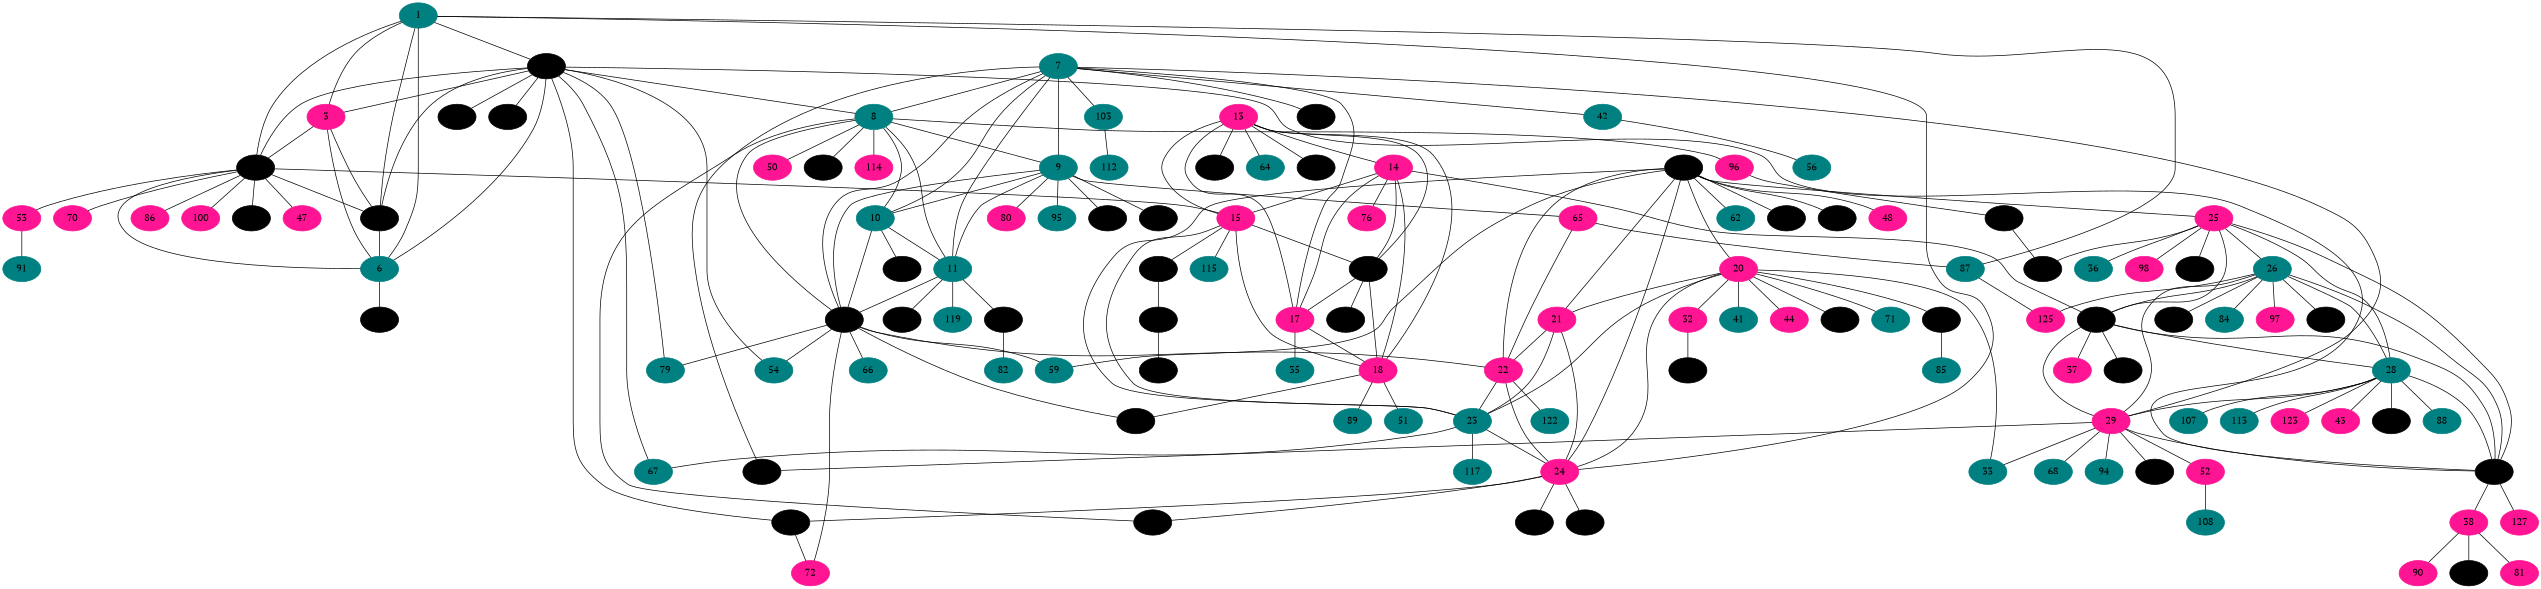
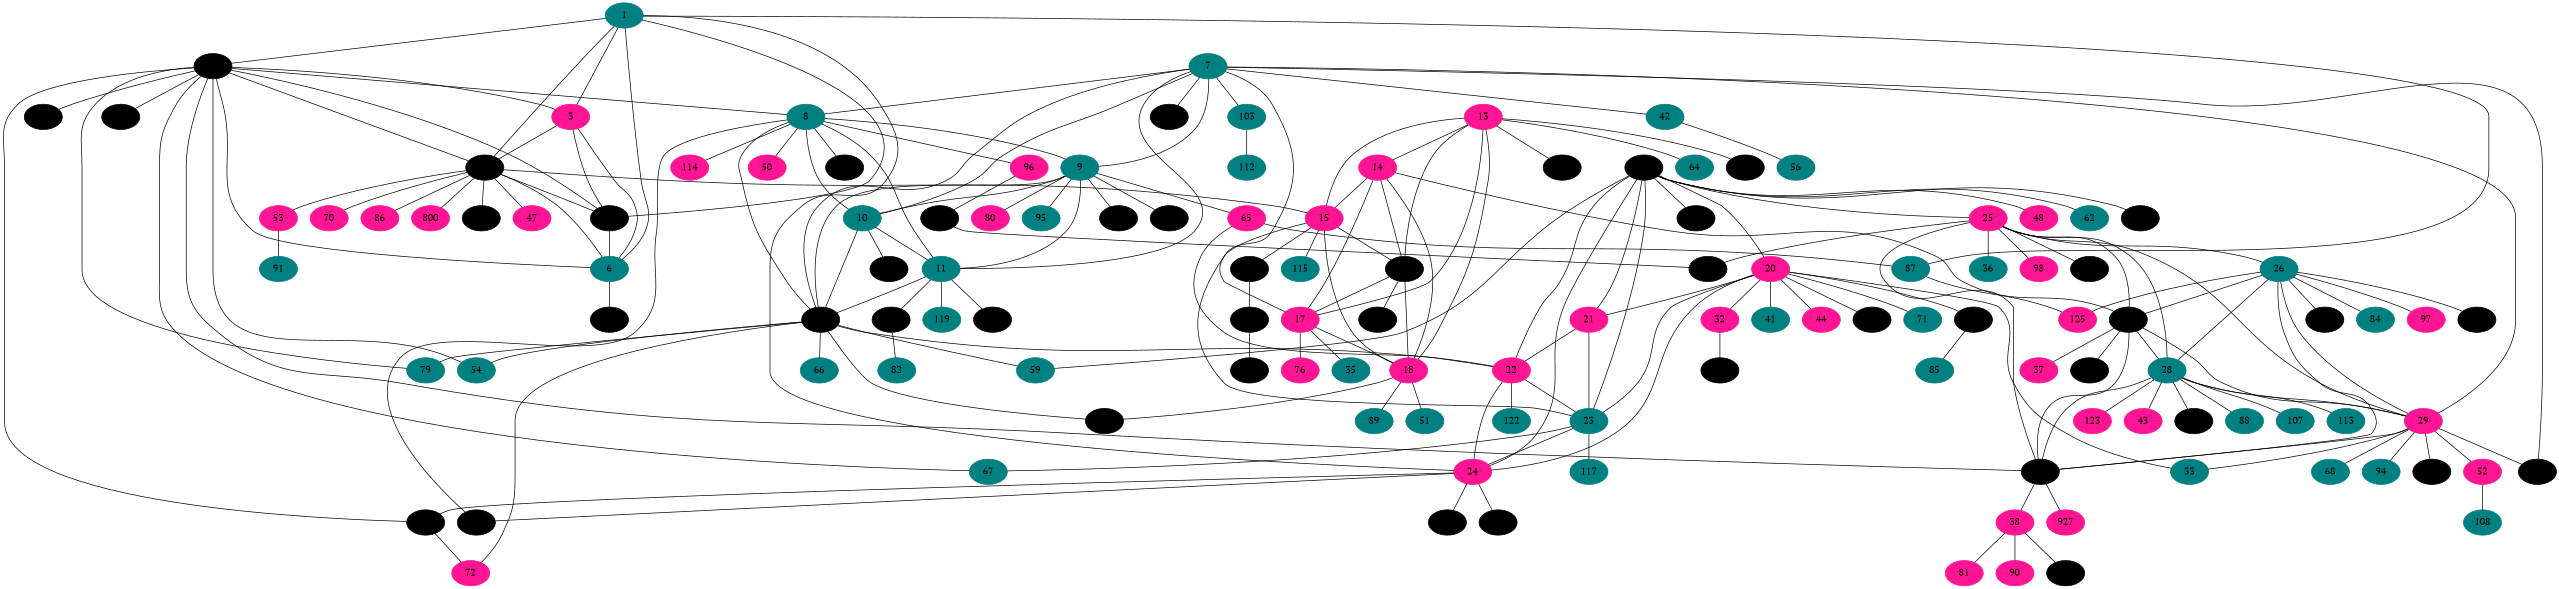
(1380, 193) -> (1300, 343)
(201, 218) -> (431, 218)
none -> (2215, 297)
(1577, 396) -> none
(2520, 522) -> (2066, 522)
